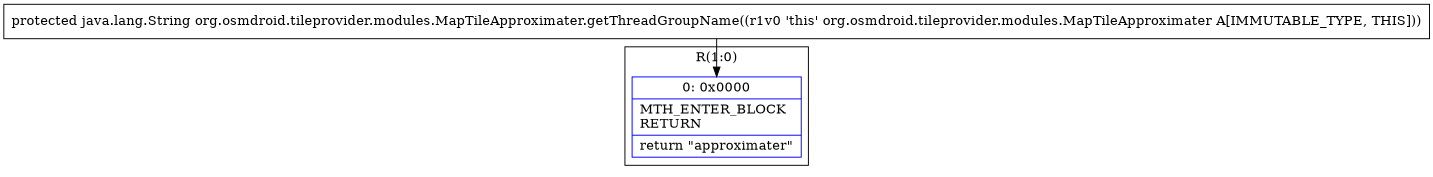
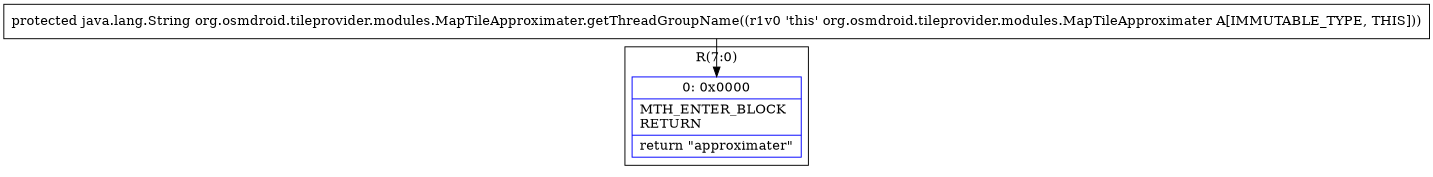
(717, 58) -> (717, 58)
